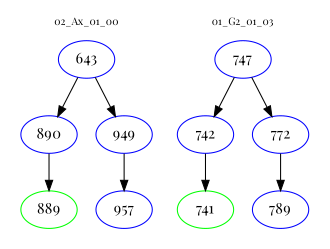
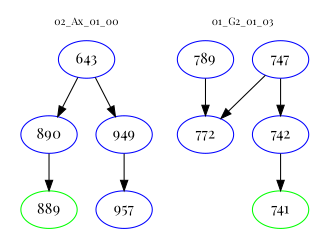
(281, 167) -> (205, 92)
